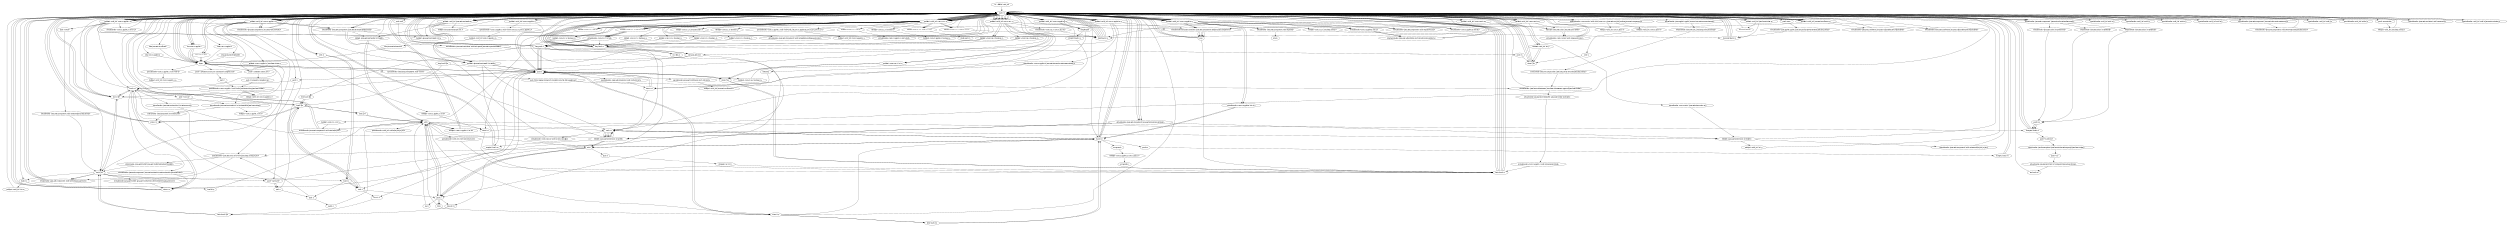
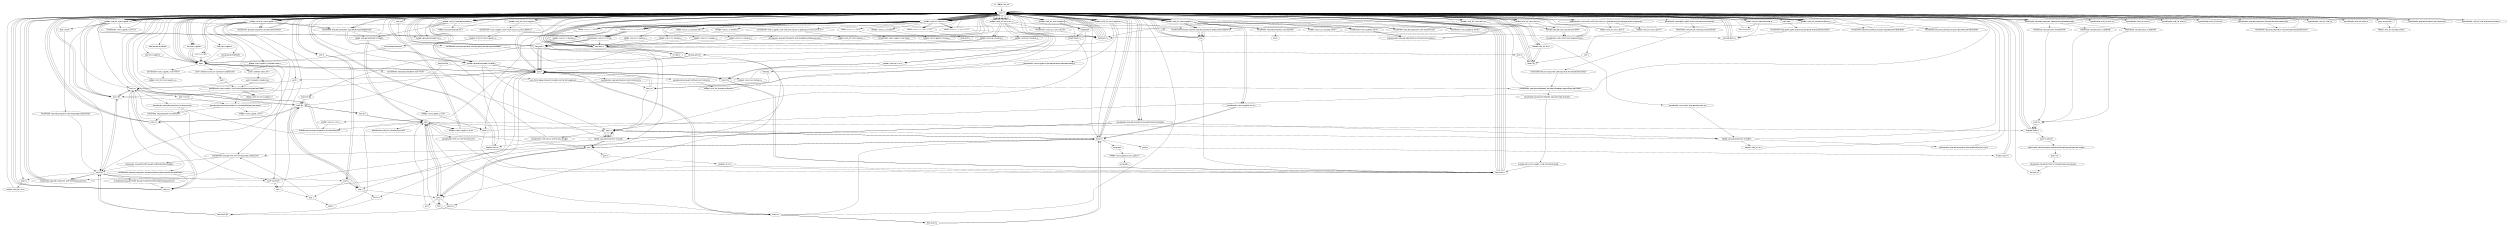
(211, 189) -> none
